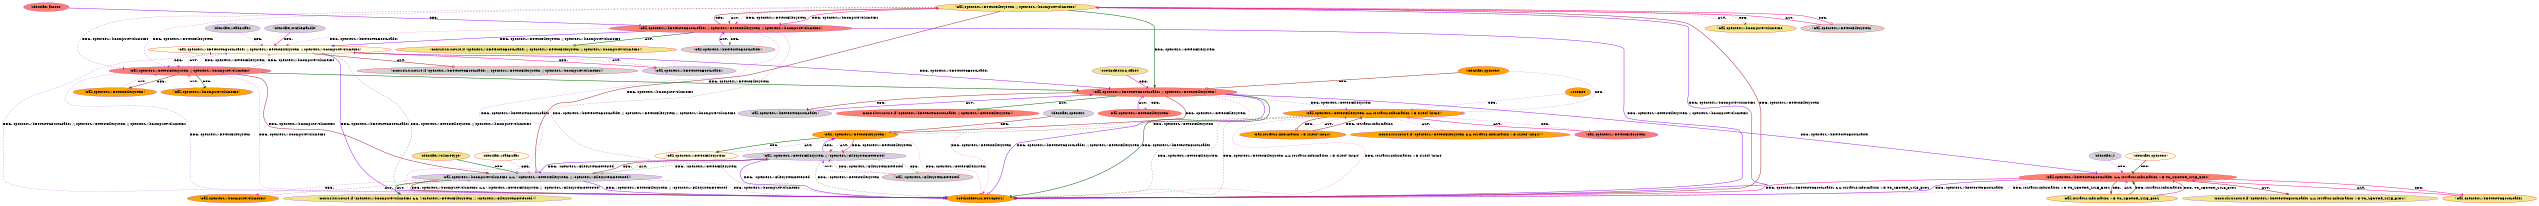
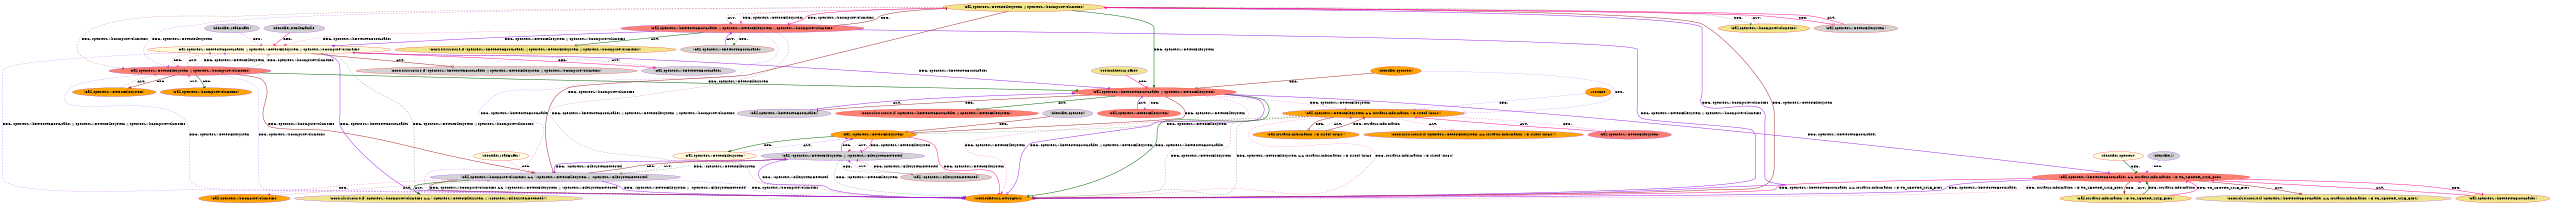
(46, 7) -> none
(441, 156) -> none
(935, 171) -> (953, 171)
